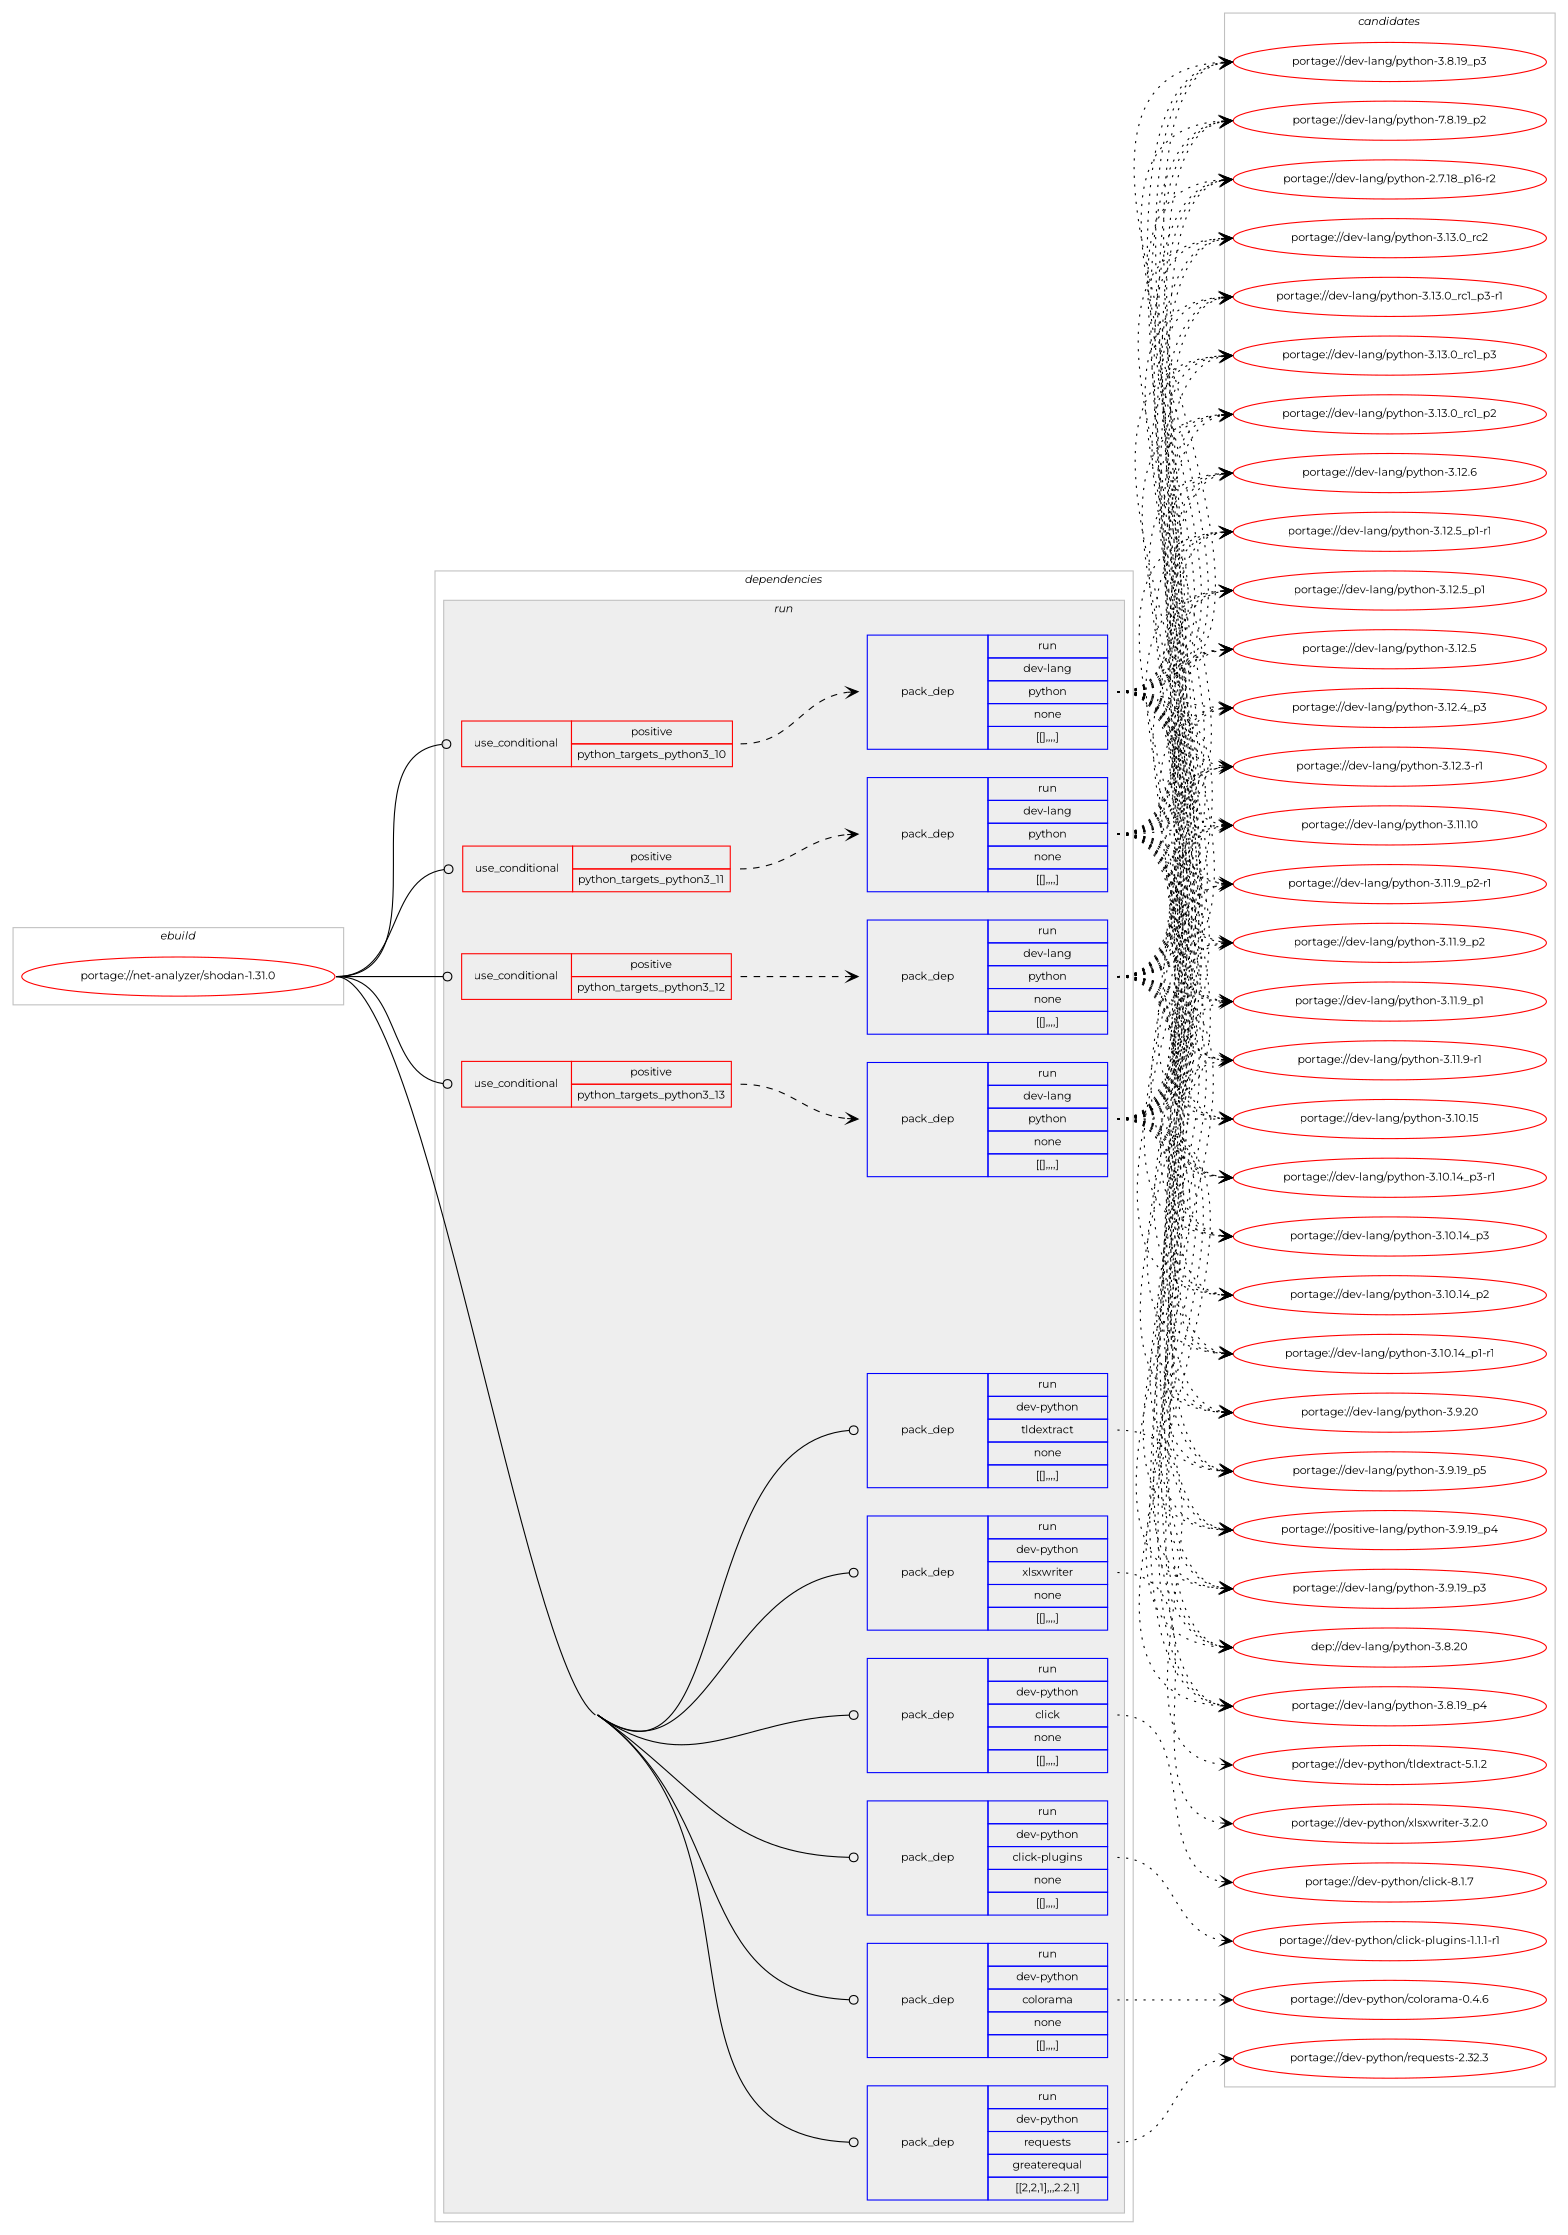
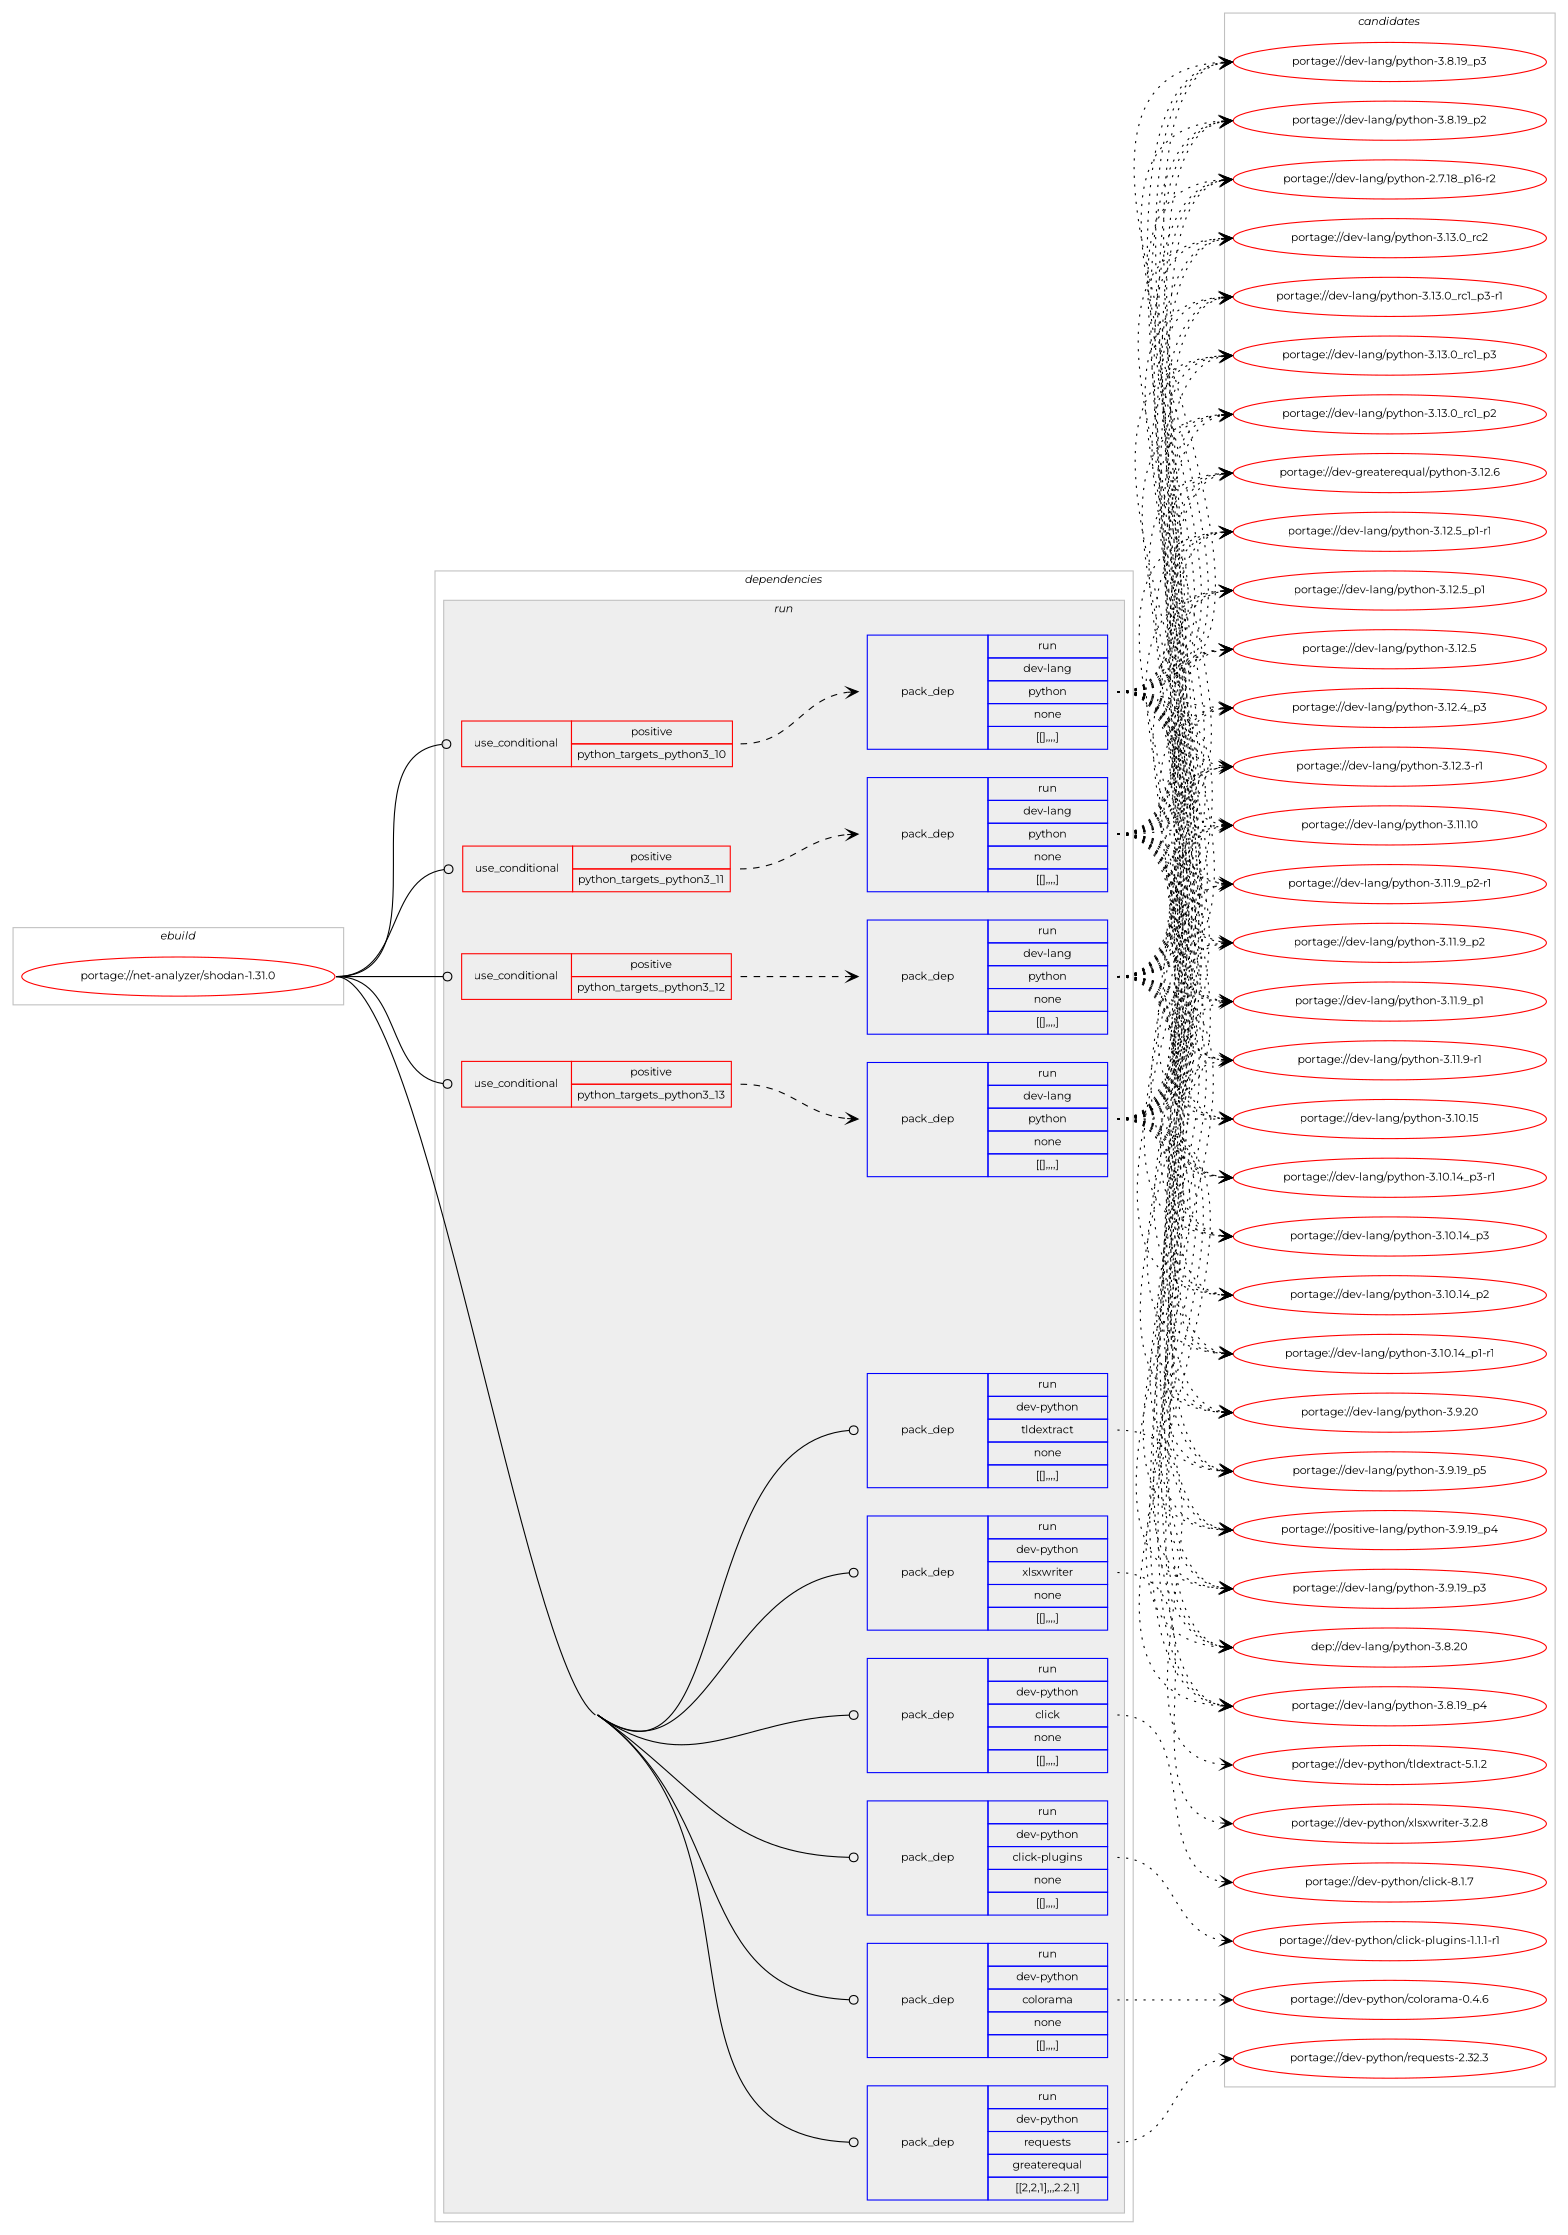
(1390, 121) -> (1390, 121)
(1390, 473) -> (1390, 473)
(1390, 1824) -> (1390, 1824)
